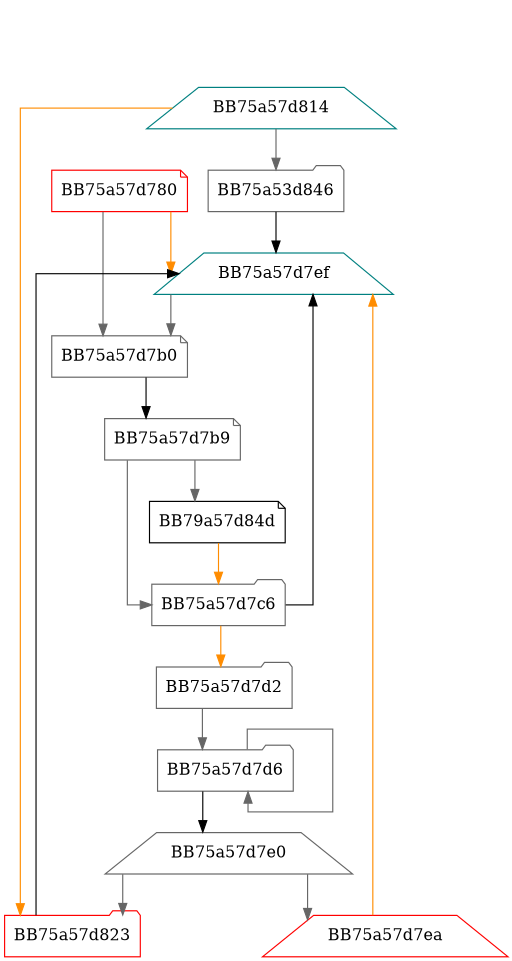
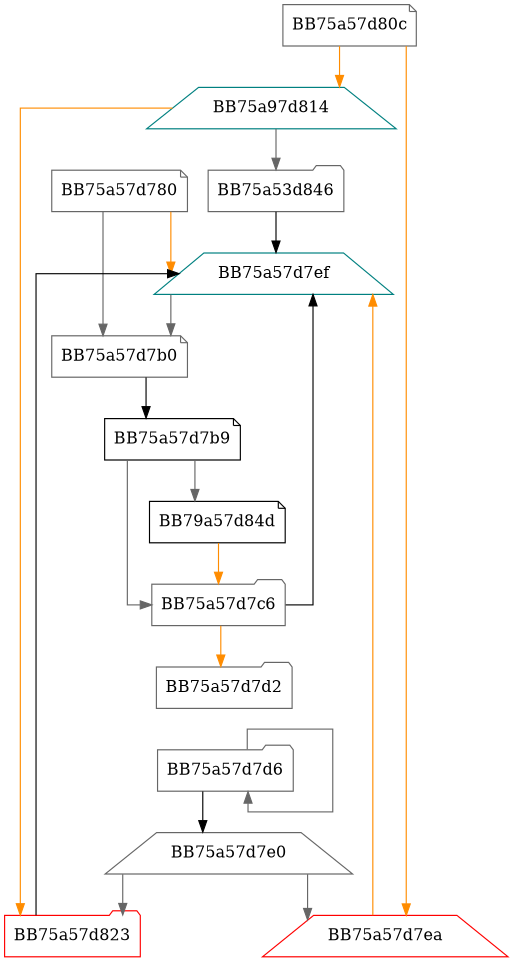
none -> (350, 25)
(271, 108) -> (271, 108)
(120, 191) -> (120, 191)
(172, 439) -> (172, 439)
(202, 723) -> none
